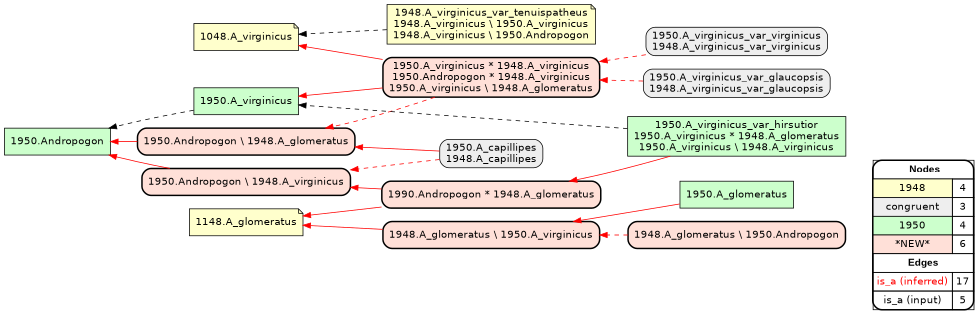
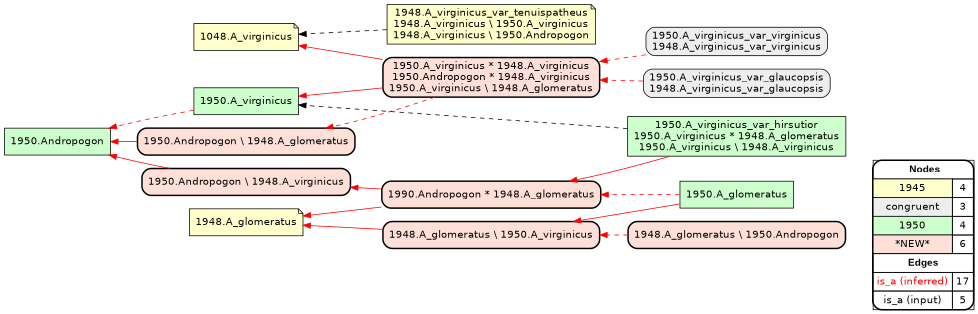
(155, 118) -> (155, 118)
(491, 154) -> none
(913, 188) -> (913, 188)
none -> (644, 195)
(246, 222) -> (246, 222)
